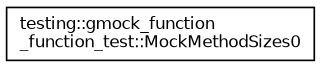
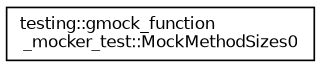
(160, 34) -> (160, 34)
